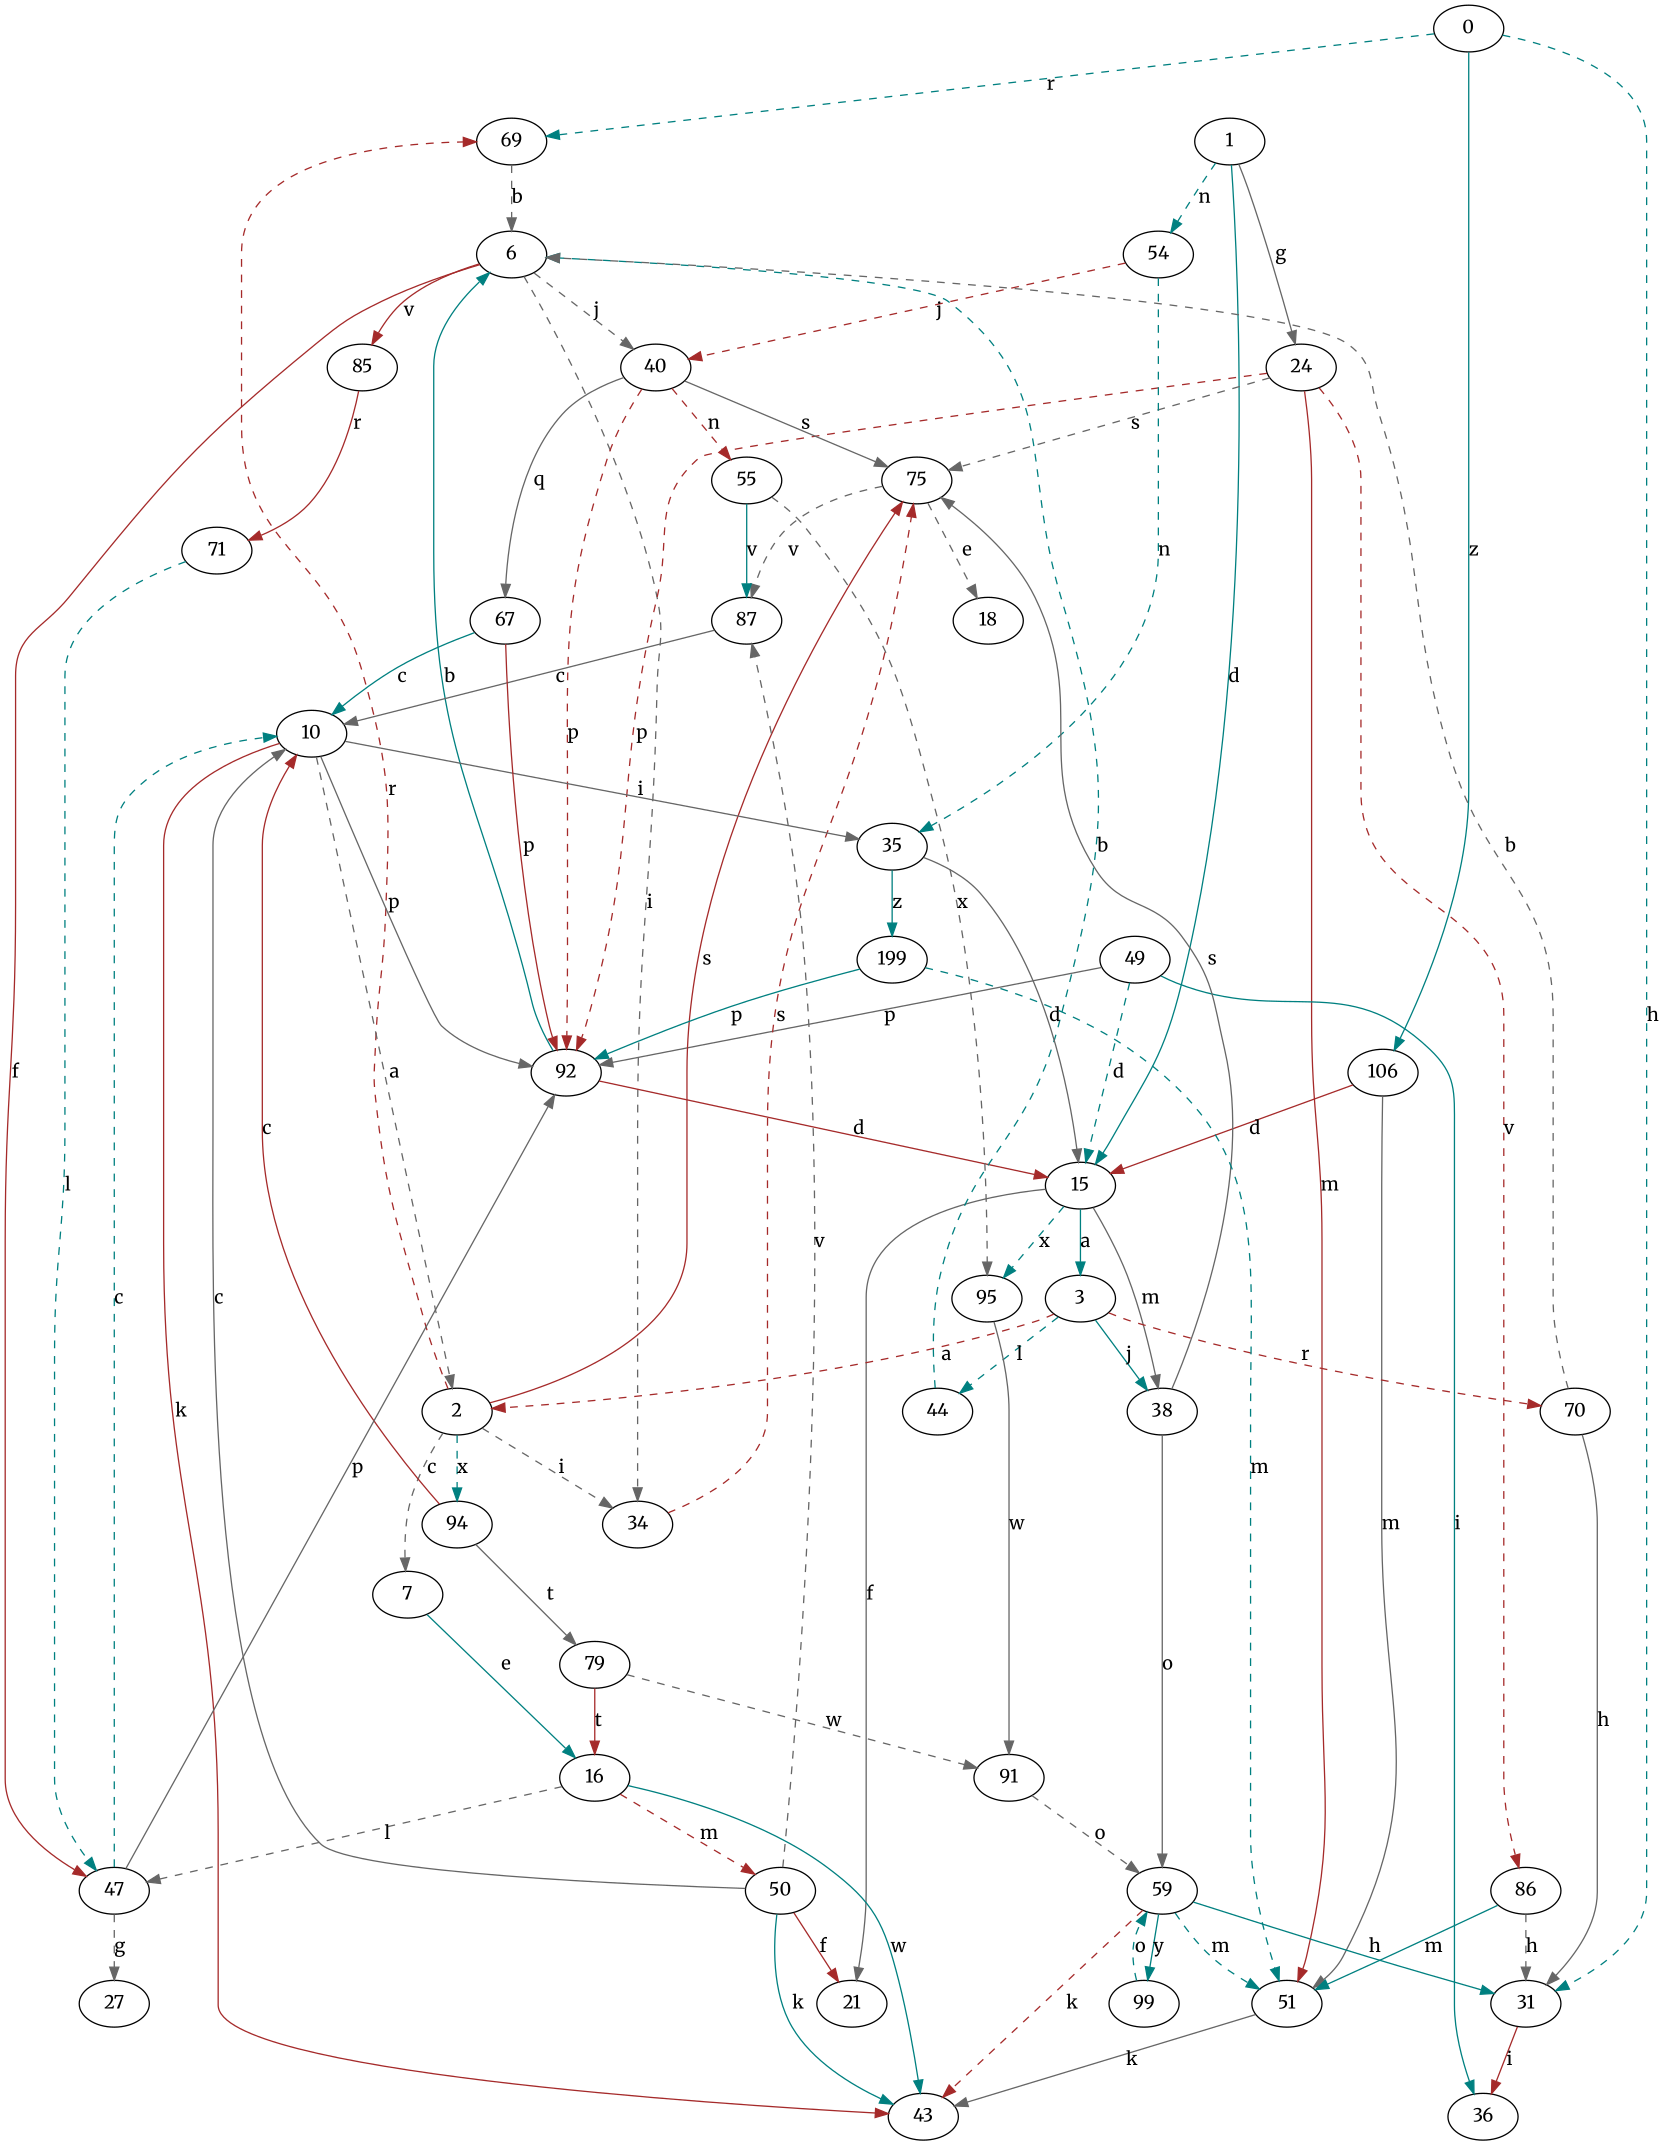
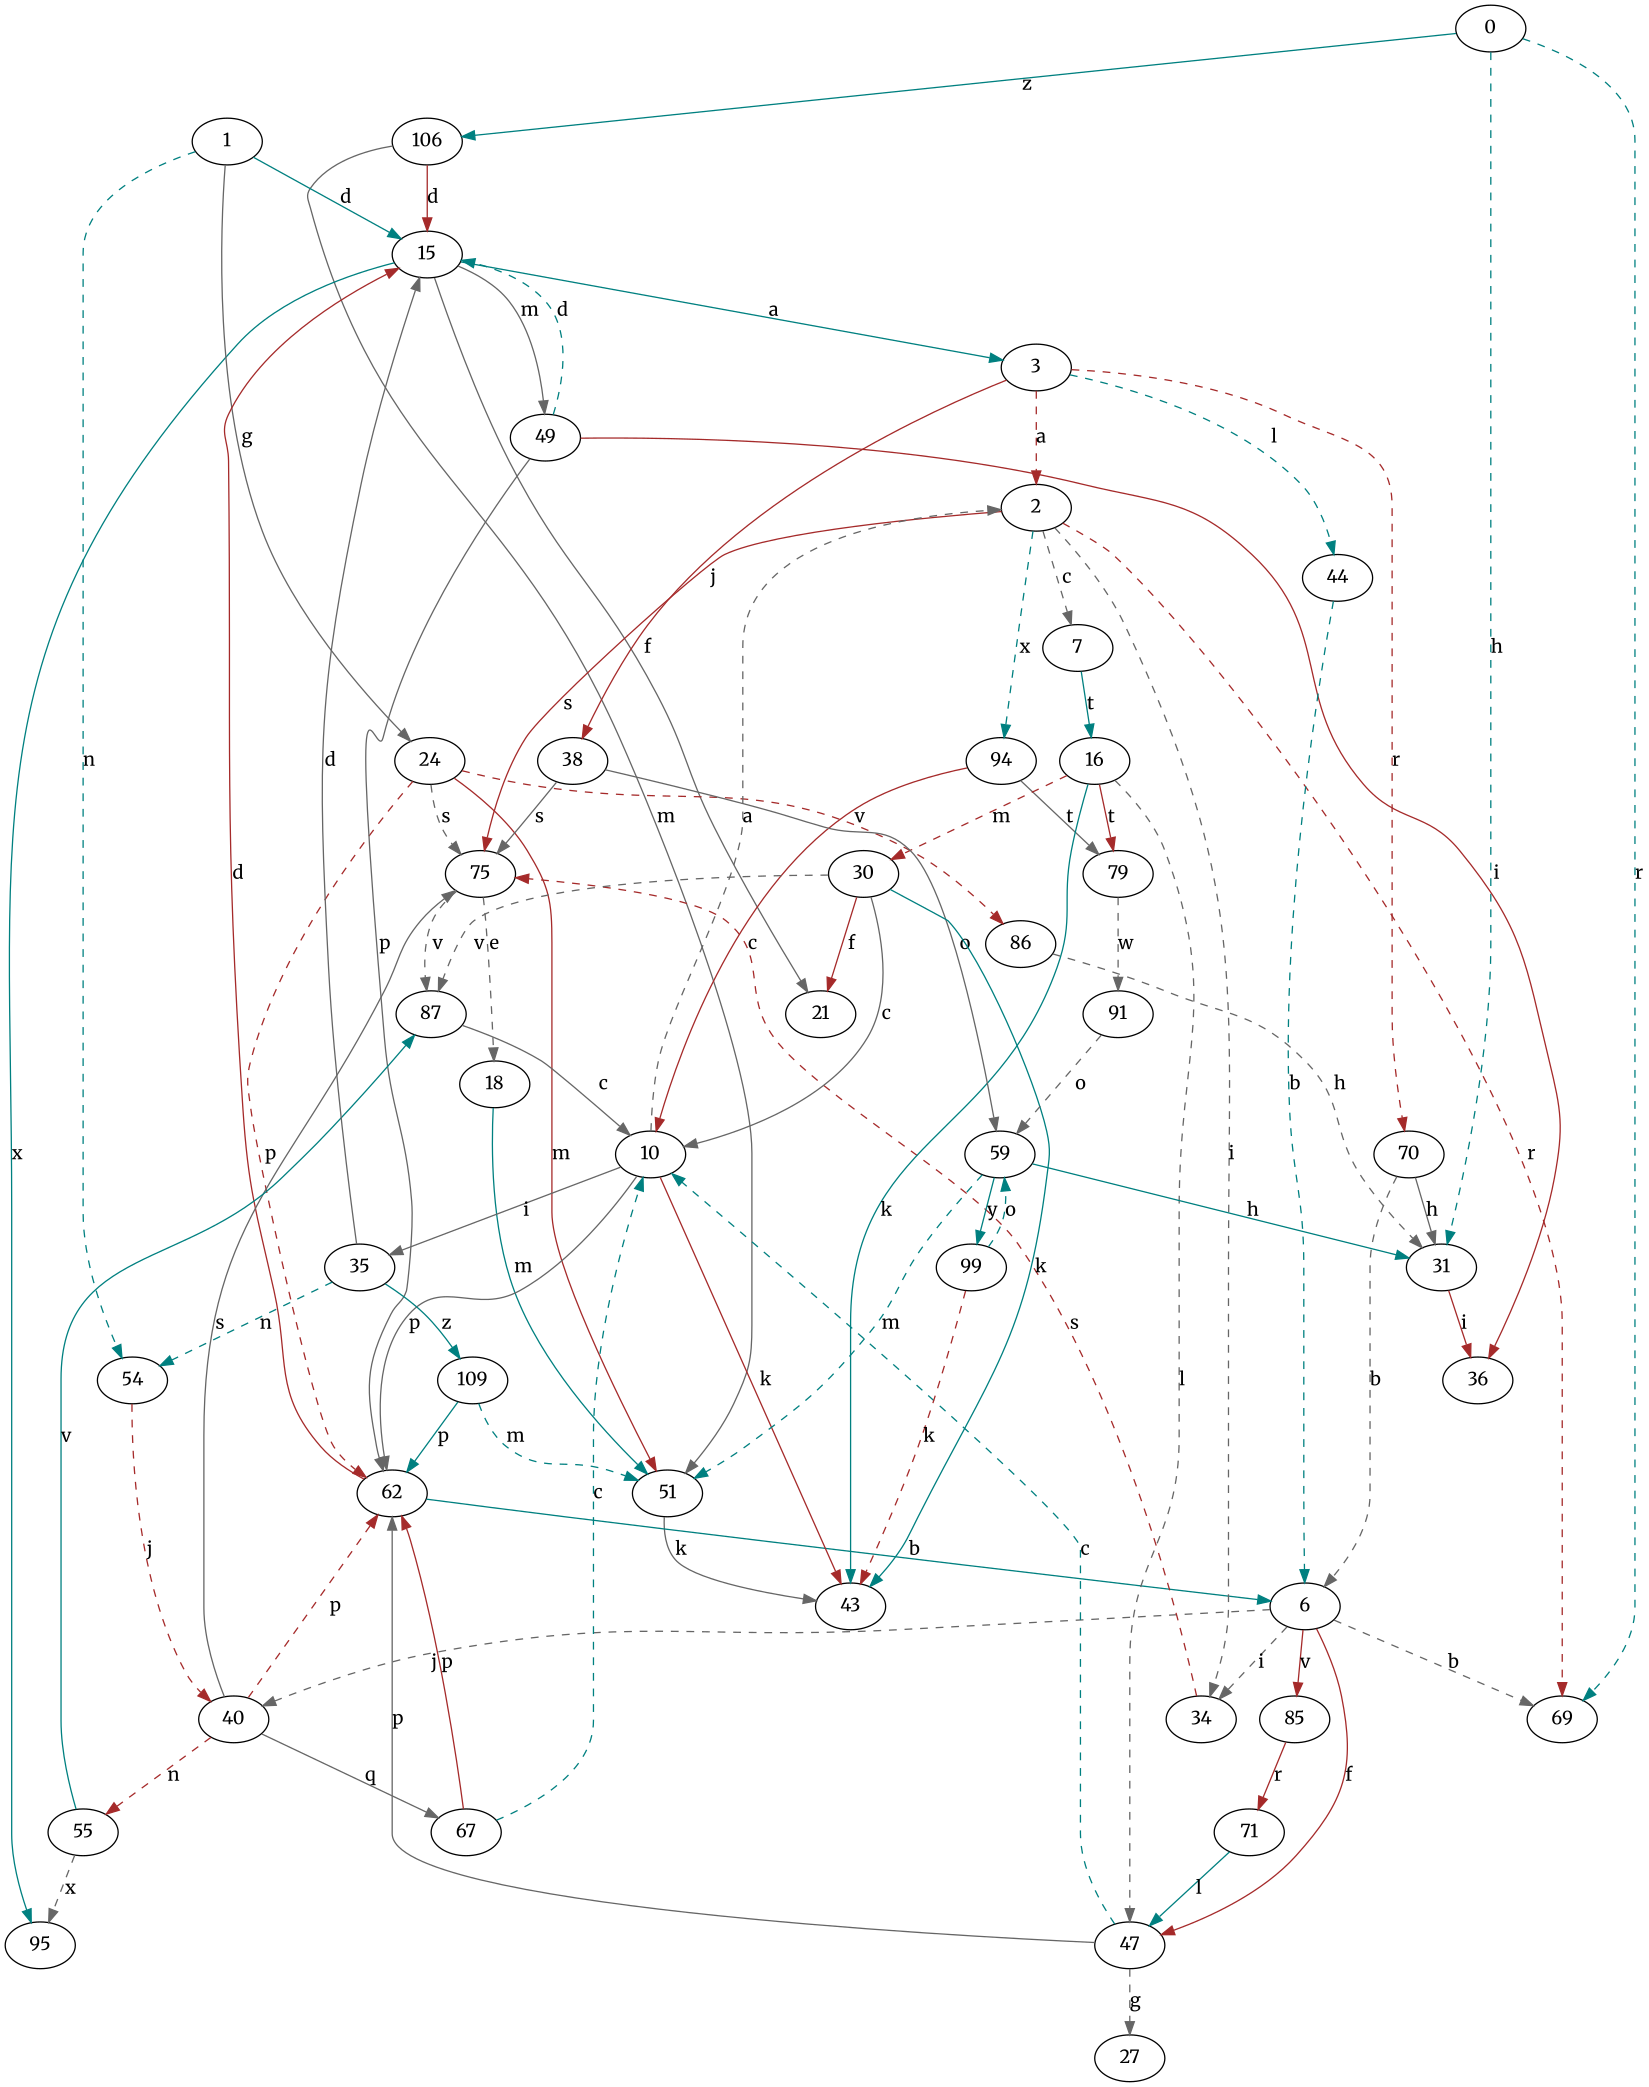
(512, 192) -> (1428, 1660)
(1152, 600) -> (252, 1321)
(405, 663) -> (593, 1543)
(892, 960) -> (473, 1380)
(566, 1073) -> (392, 1493)
(64, 1184) -> (1195, 1884)
(1038, 1237) -> (10, 1008)
(1132, 1289) -> (521, 320)
(1117, 1350) -> (763, 514)
(1454, 1420) -> (1306, 646)
(1009, 1531) -> none
(506, 1665) -> (1091, 704)
(595, 1715) -> (1105, 811)
(780, 1891) -> (864, 874)
(1413, 1945) -> (520, 1304)
(899, 1947) -> (887, 1211)
(1048, 1999) -> (923, 1434)
